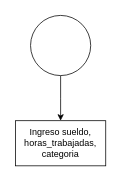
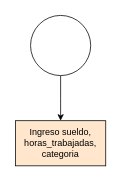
(60, 143) -> (60, 143)
